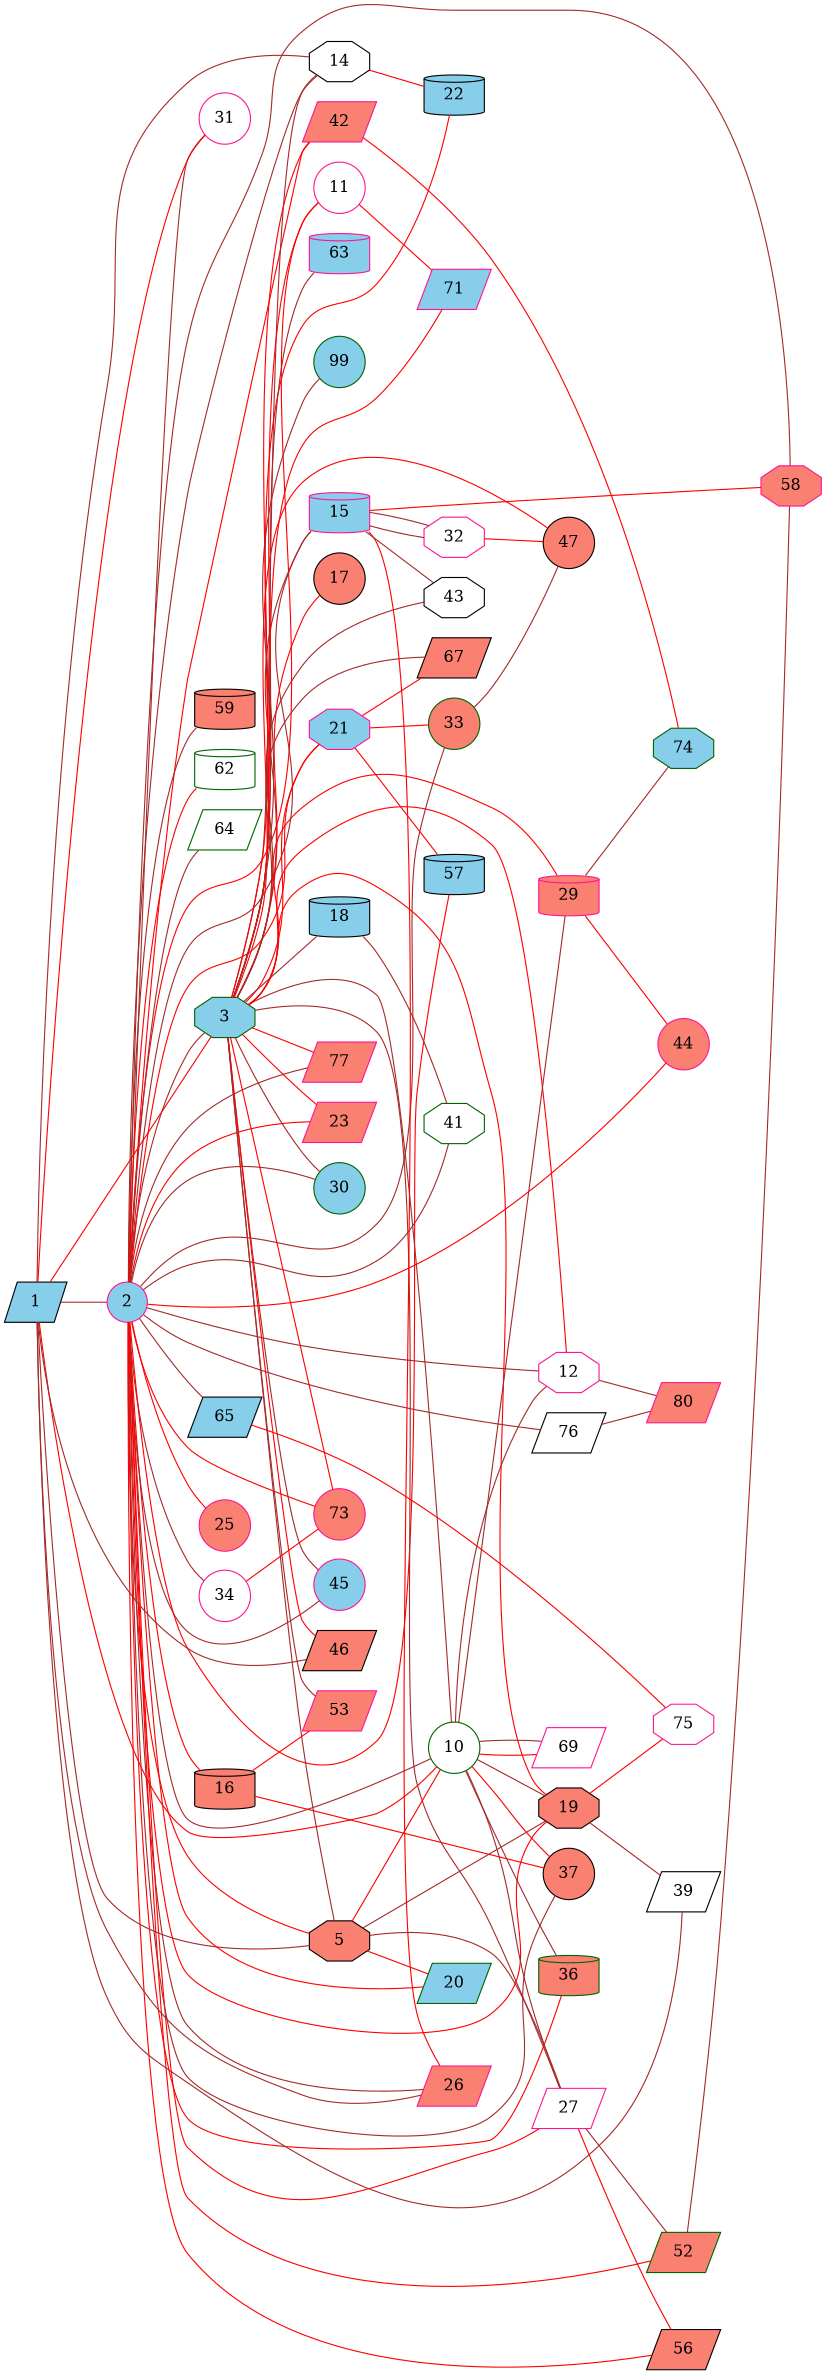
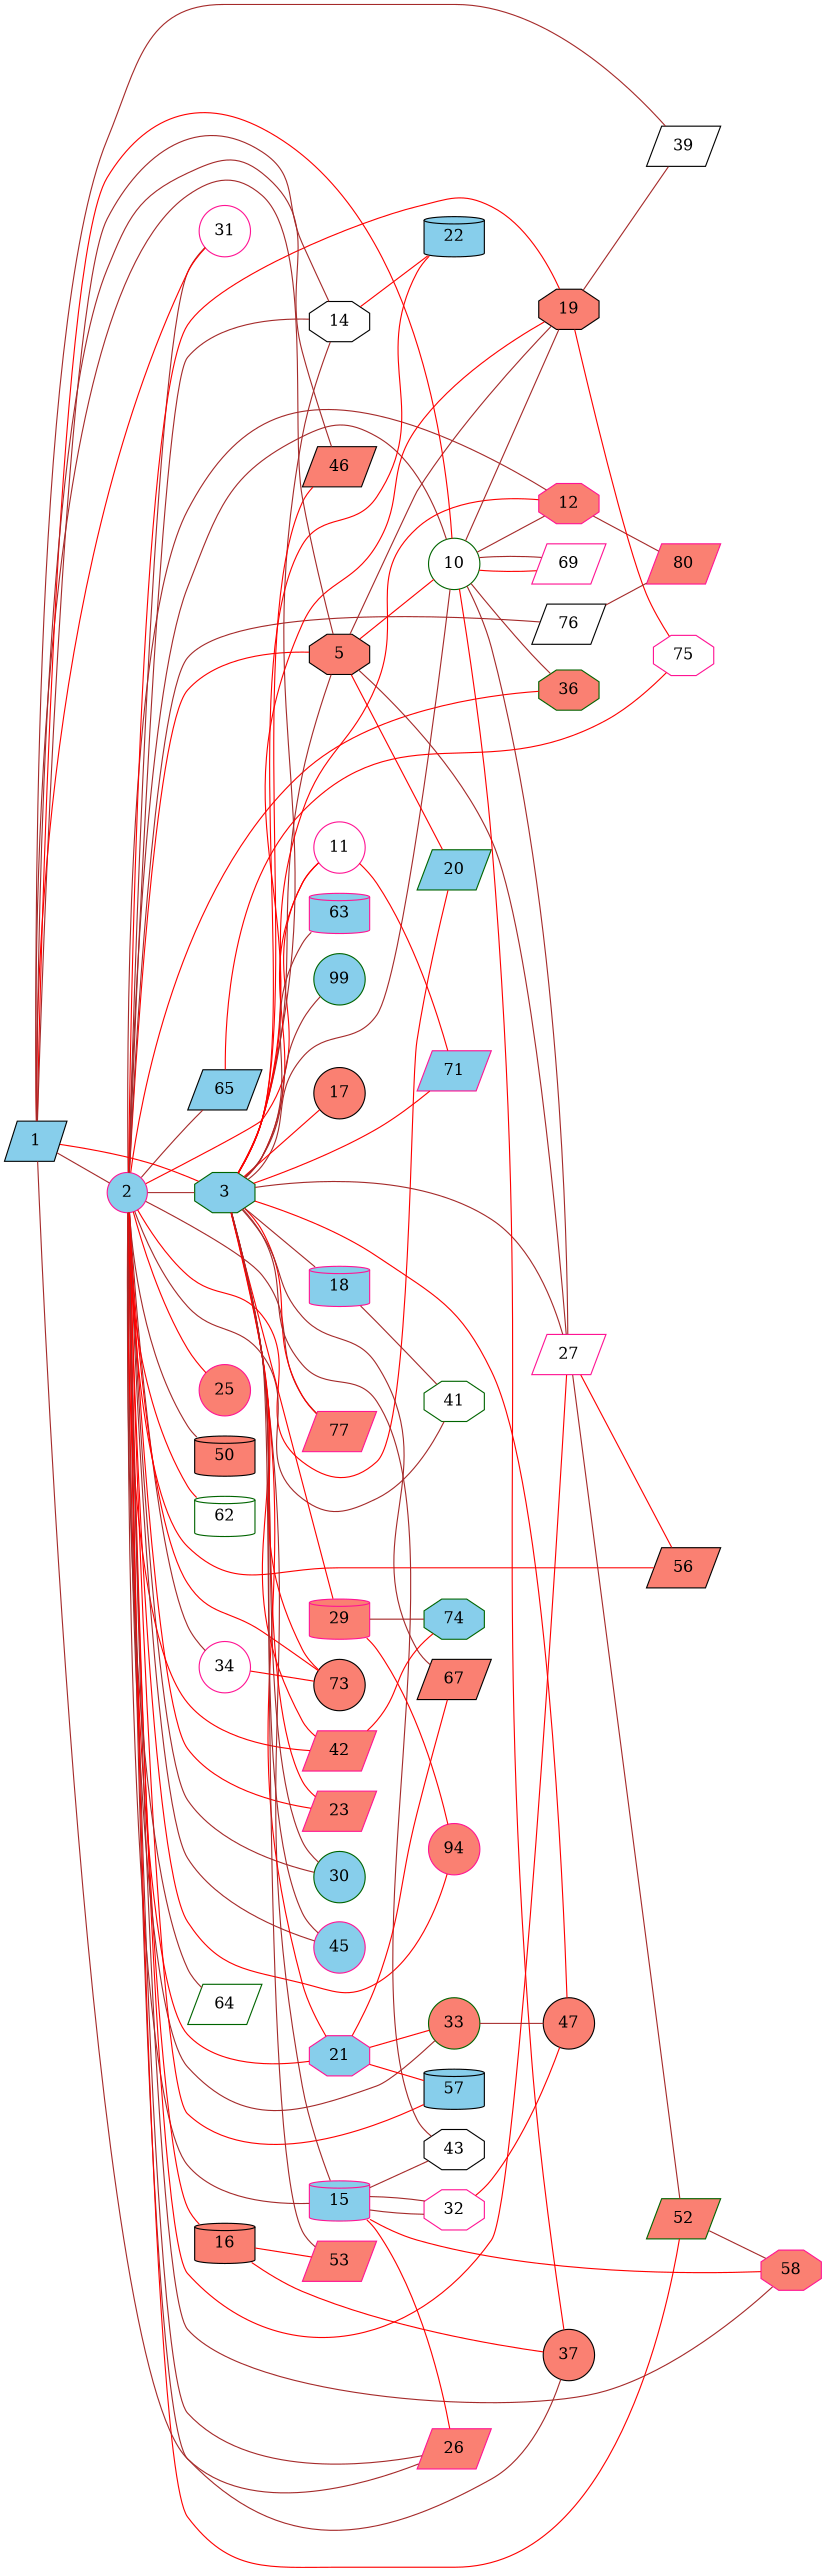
(225, 709) -> (225, 1456)
(340, 917) -> (340, 1286)
(684, 1044) -> (454, 1849)
(512, 1319) -> none
(569, 1373) -> (569, 504)
(340, 1514) -> (340, 1685)
(569, 1976) -> (569, 690)
